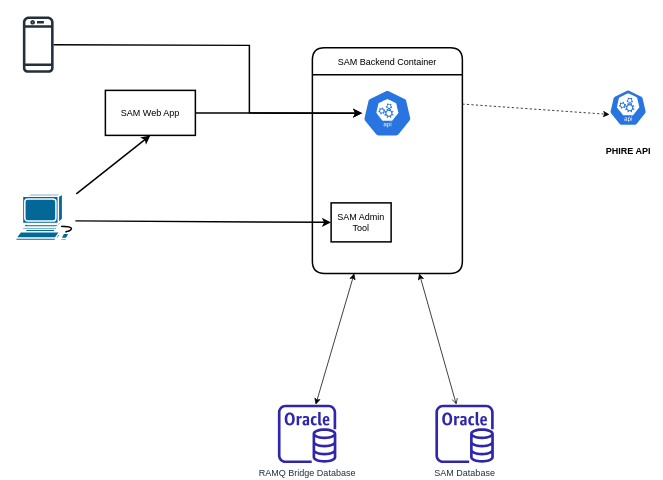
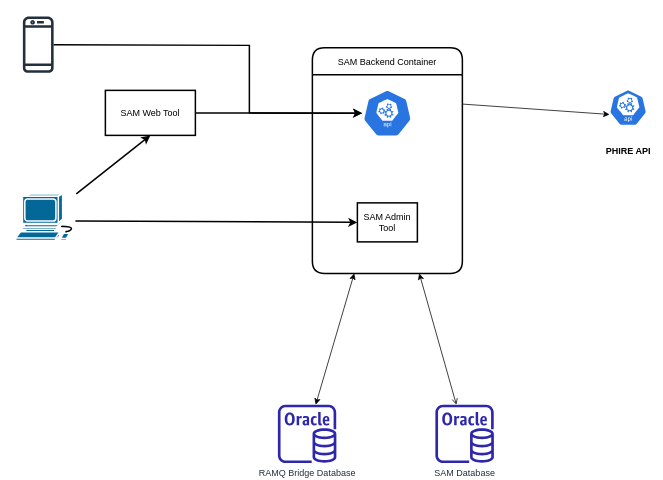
(533, 109) -> (533, 109)
(150, 113) -> (150, 113)
(361, 222) -> (387, 222)
